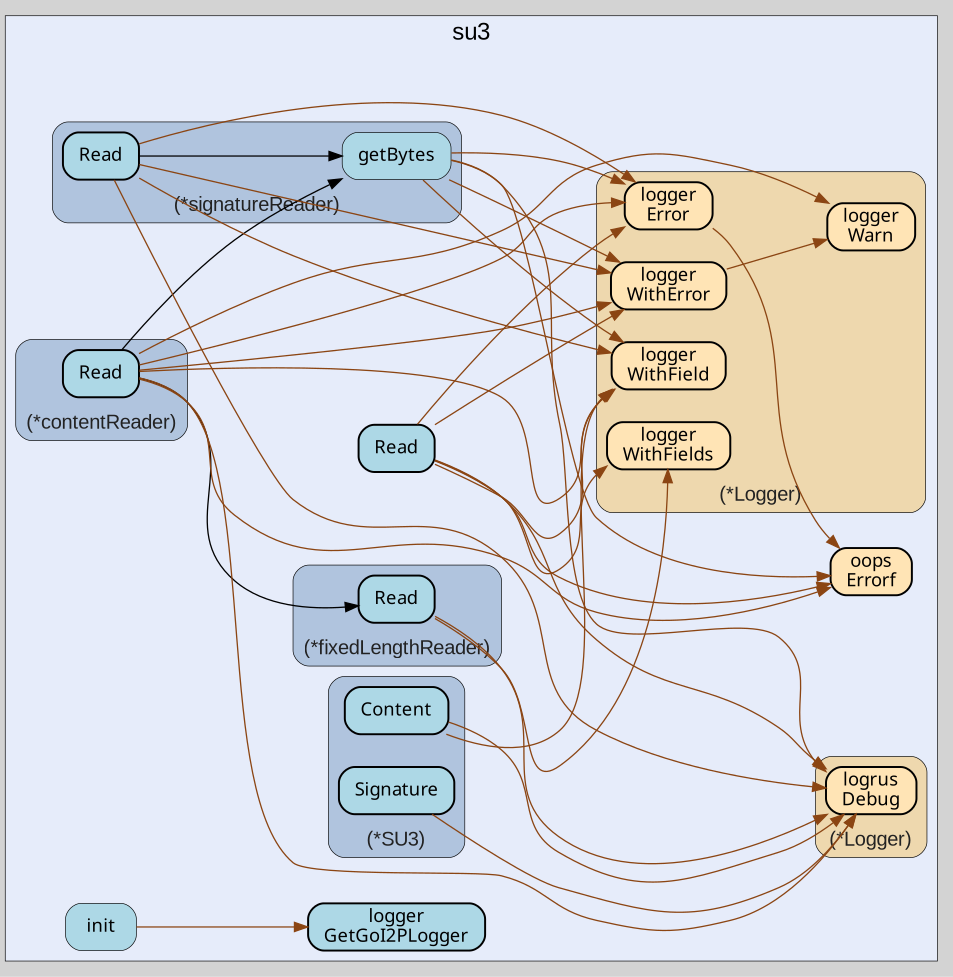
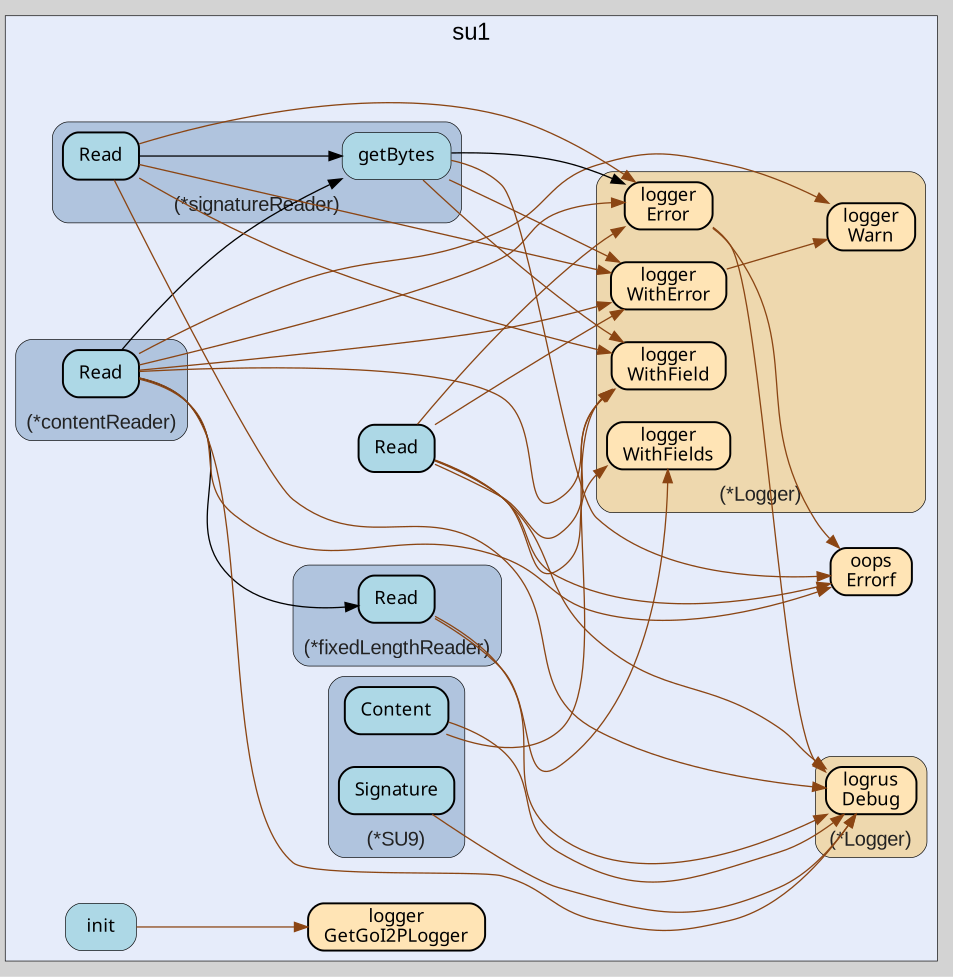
(471, 34) -> (471, 34)
(533, 157) -> (533, 157)
(568, 512) -> (770, 492)
(397, 841) -> (397, 841)
(397, 927) -> (397, 927)
